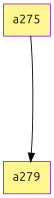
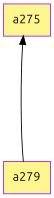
(33, 94) -> (21, 103)
